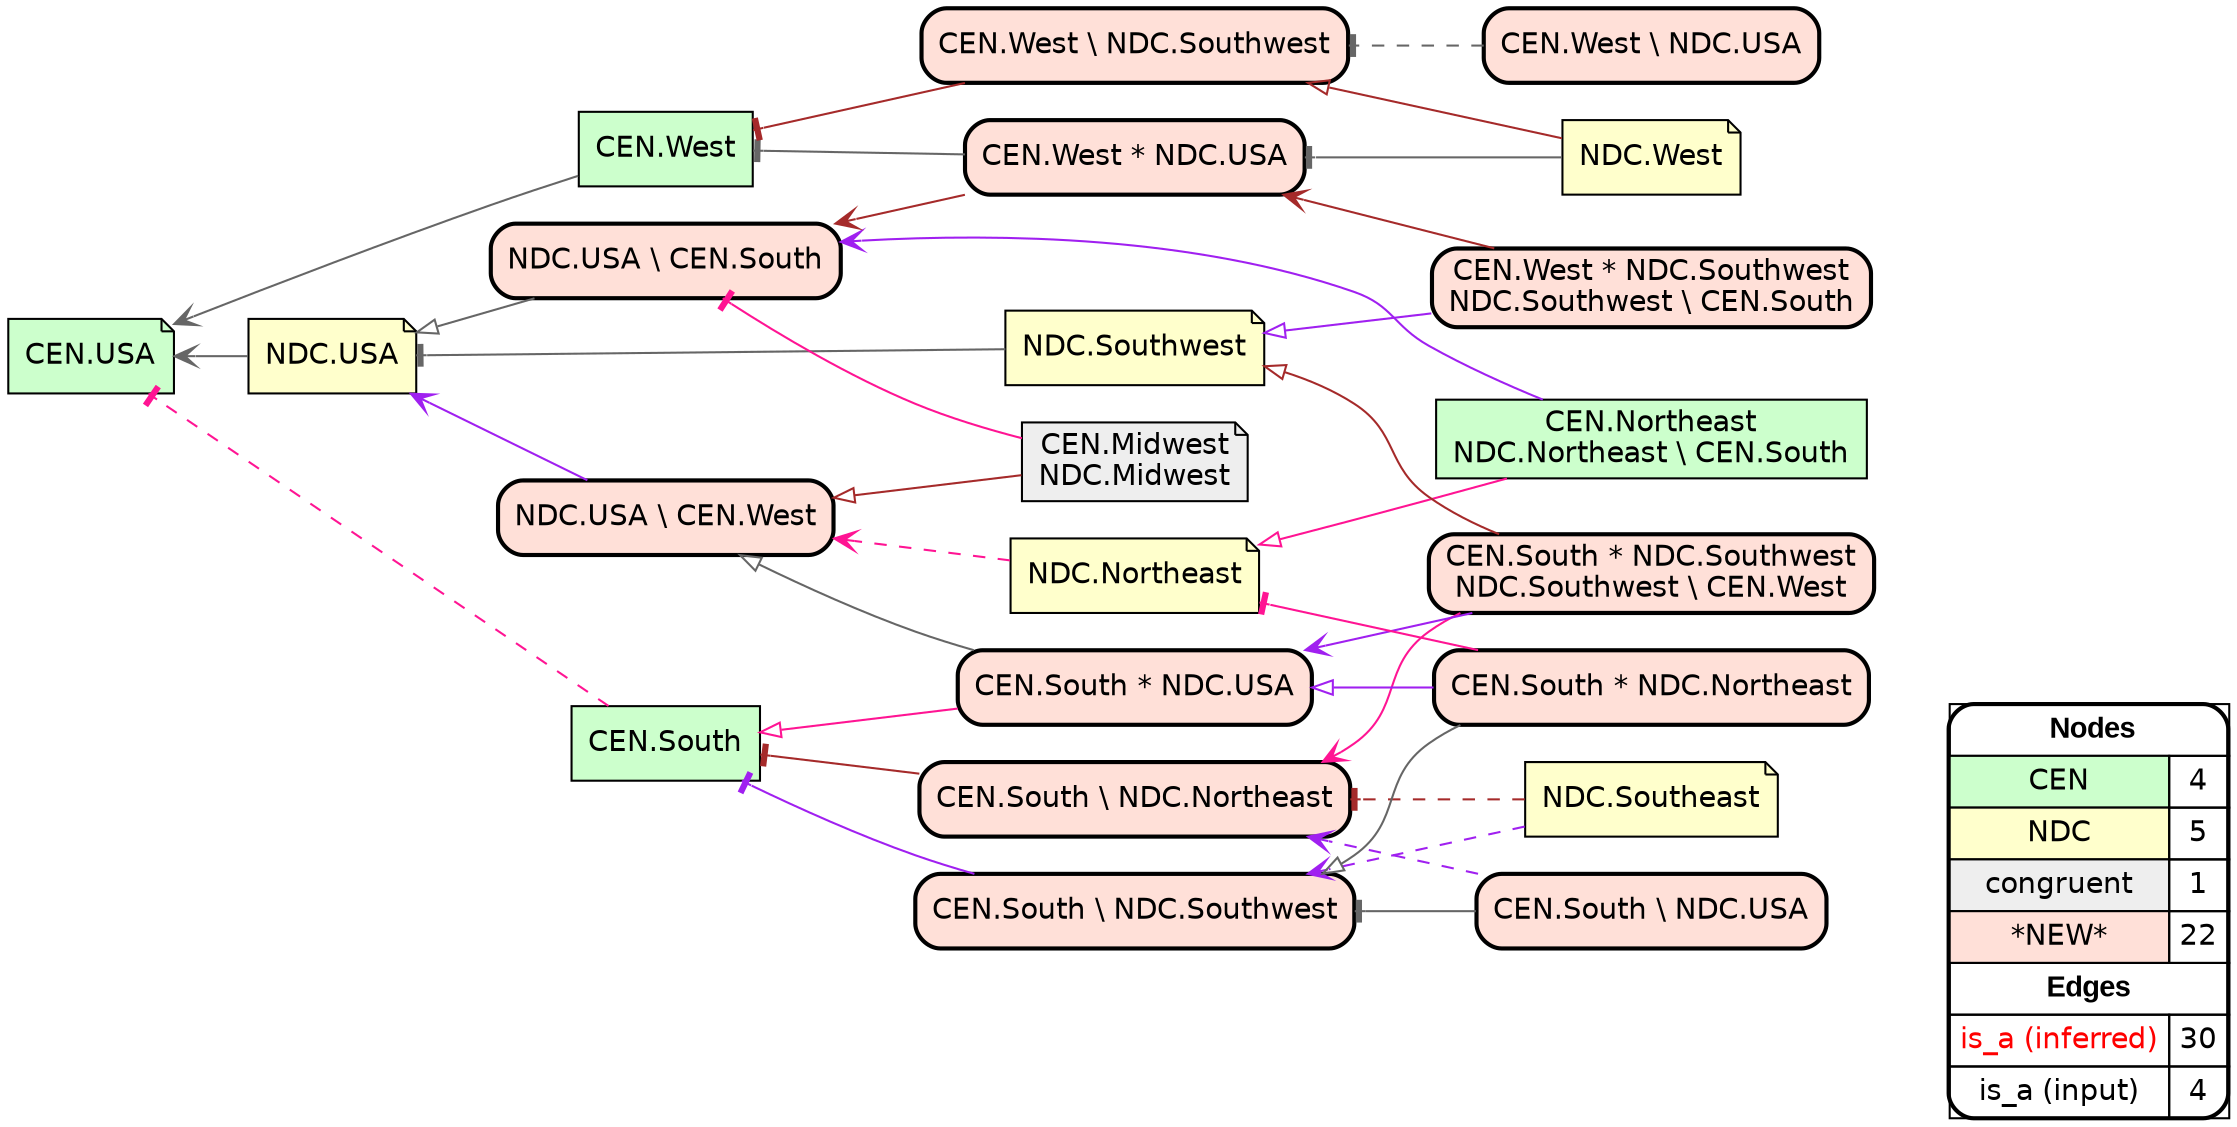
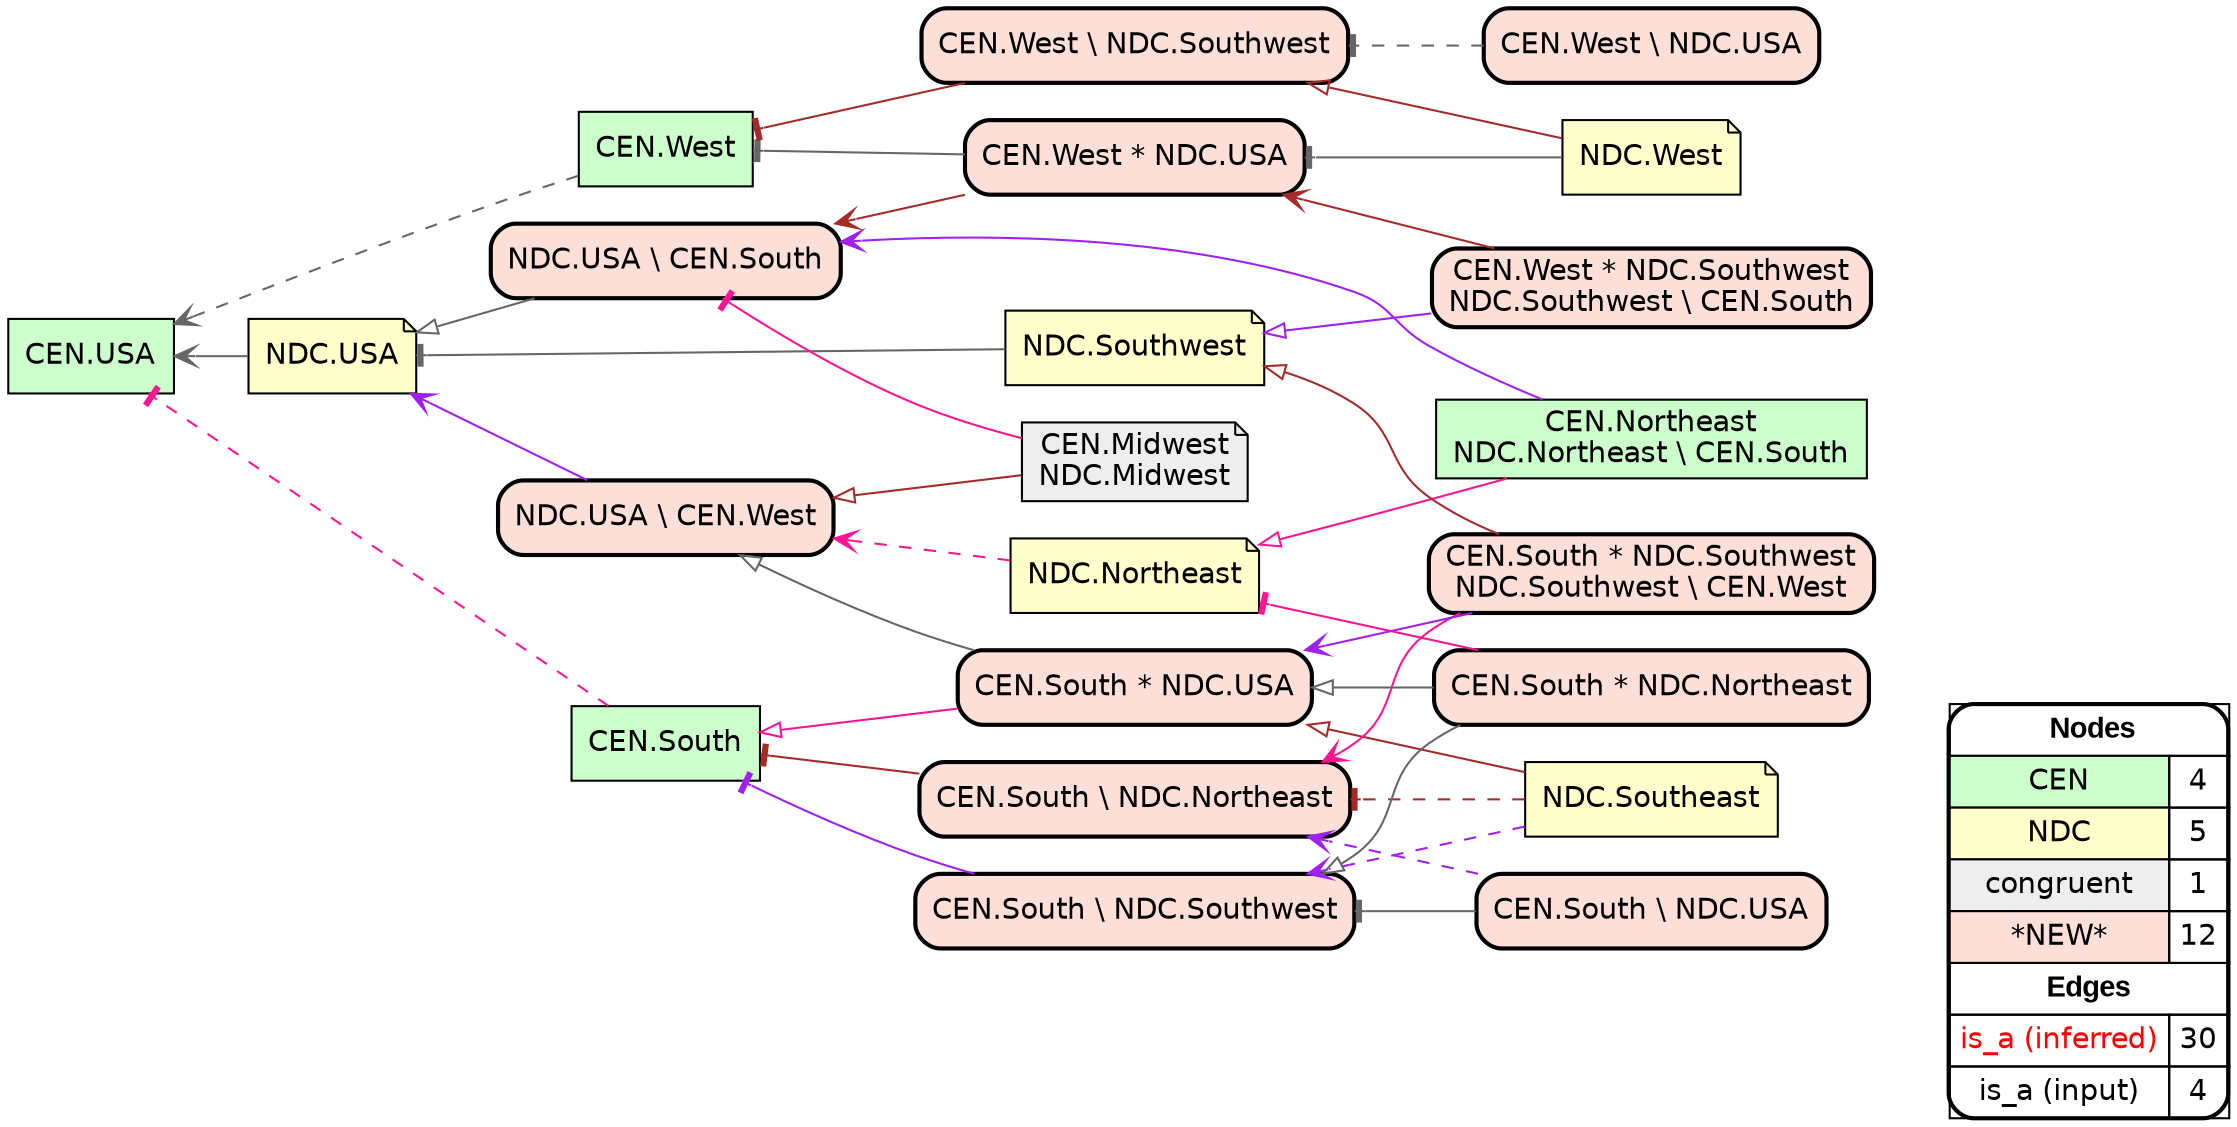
(385, 243) -> (385, 243)
(91, 356) -> (91, 356)
(1376, 688) -> (1376, 688)
none -> (1441, 754)
(2199, 936) -> (2199, 936)
